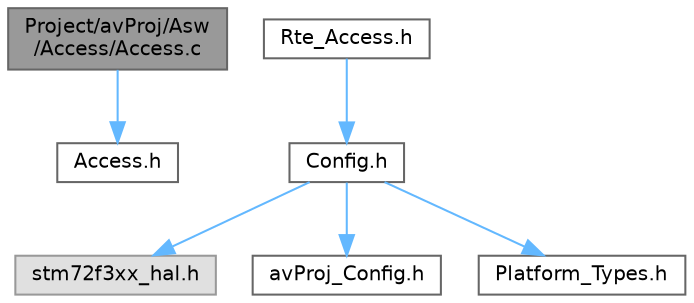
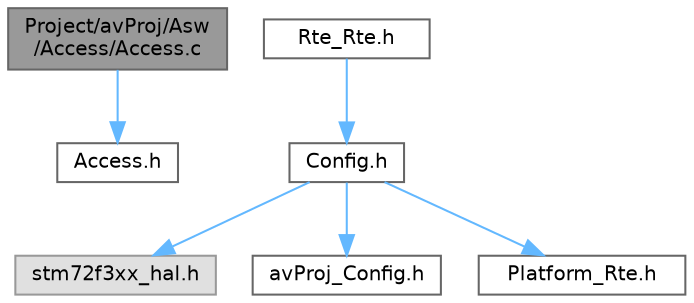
(347, 39) -> (347, 39)
(582, 275) -> (582, 275)
